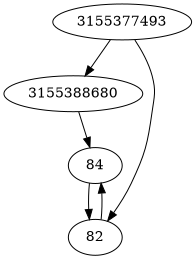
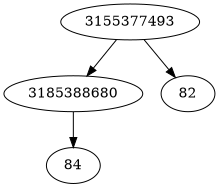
(73, 94) -> (73, 94)
(89, 196) -> none
(102, 206) -> none
